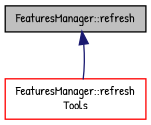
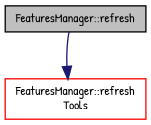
(84, 62) -> (67, 49)
